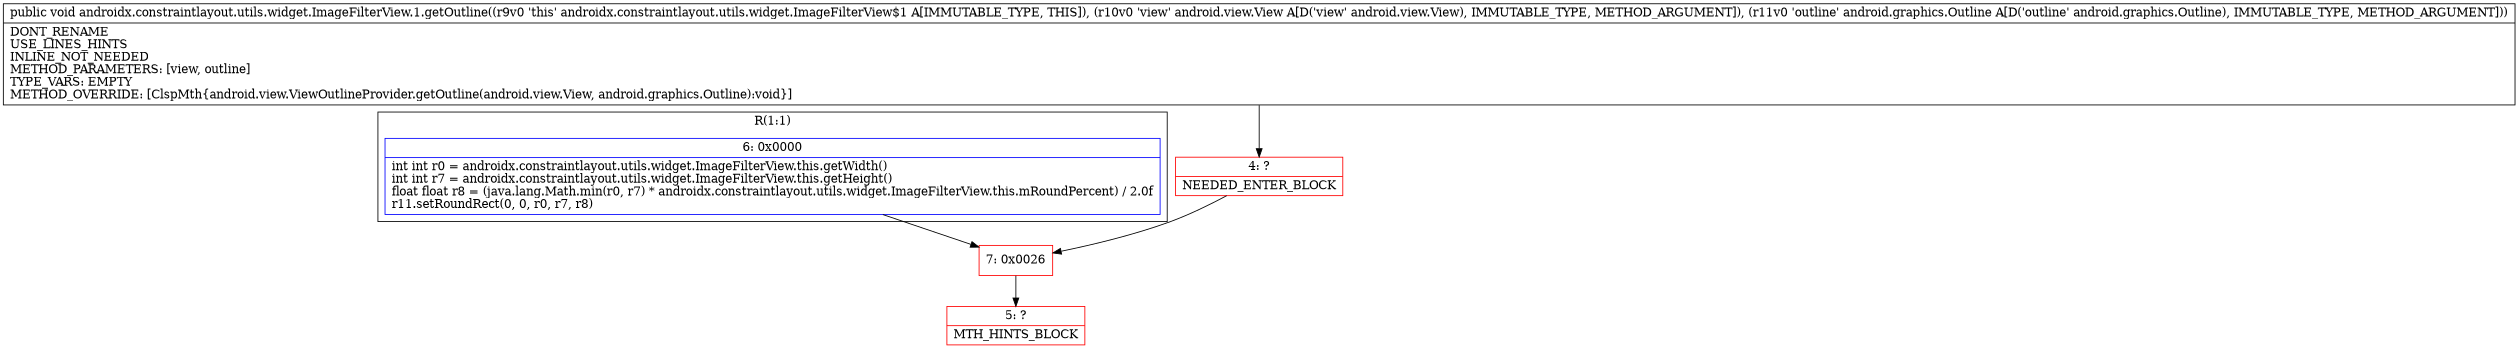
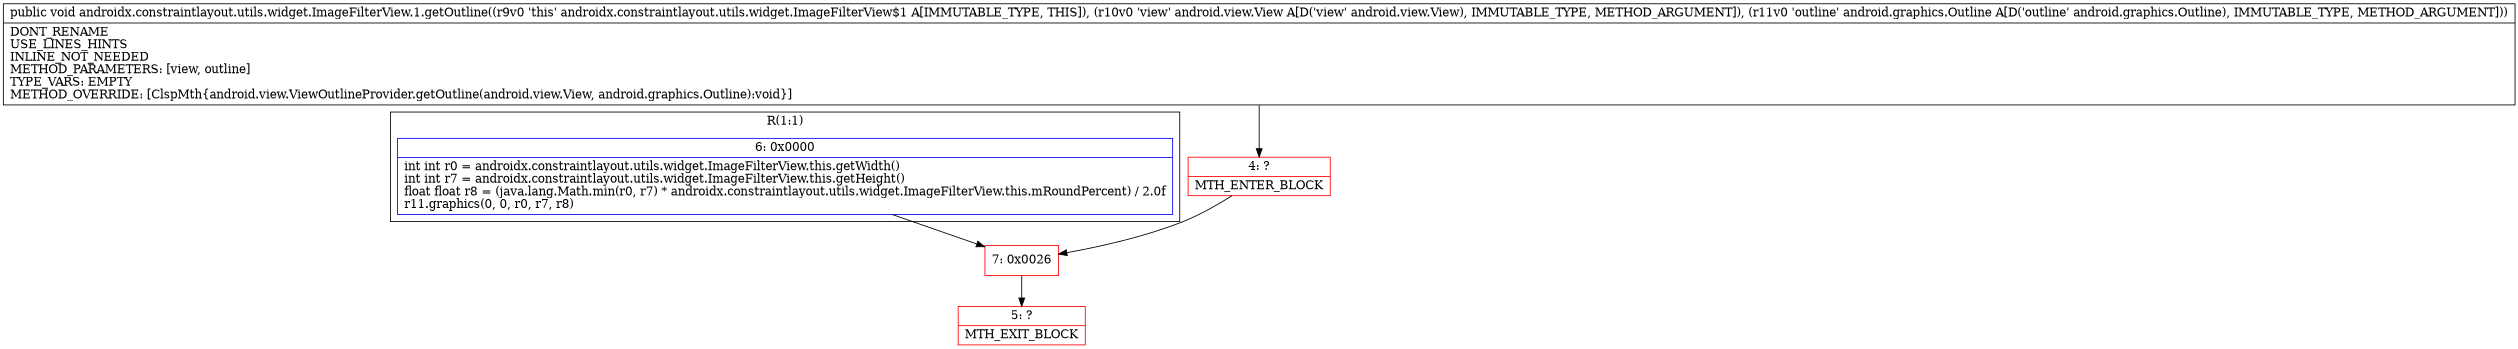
(1259, 186) -> (1259, 186)
(492, 204) -> (489, 204)
(1016, 335) -> (1022, 335)
